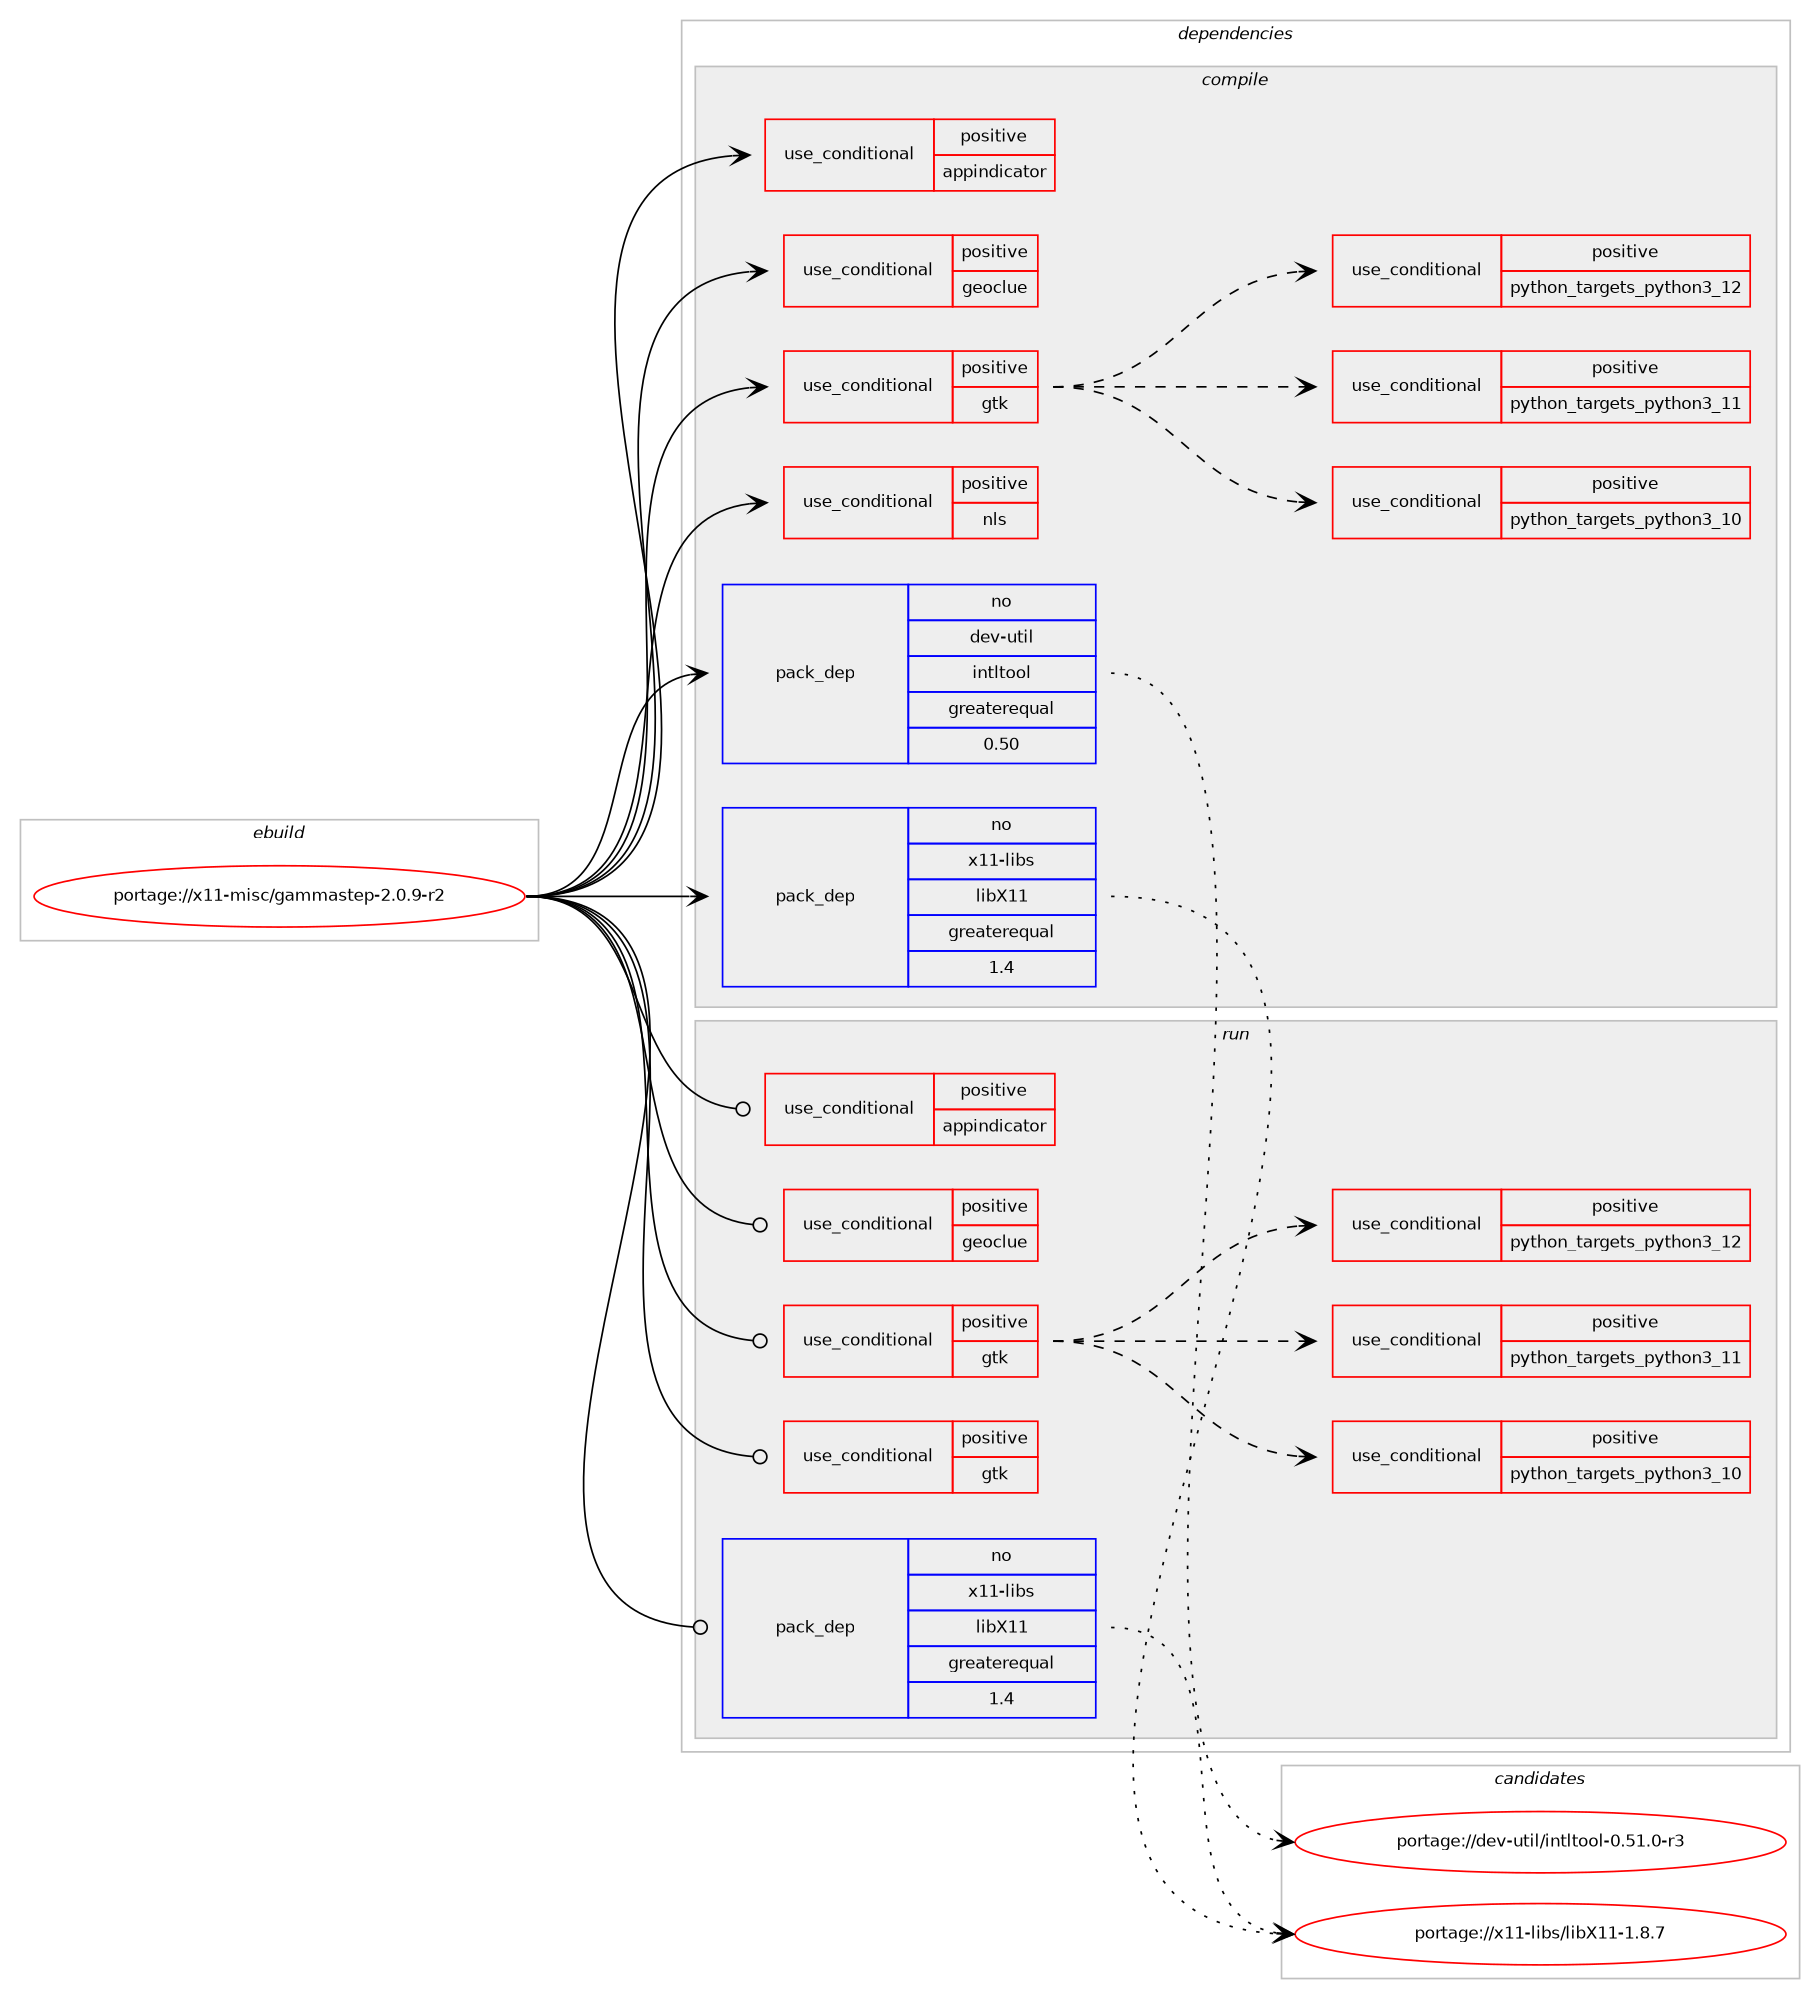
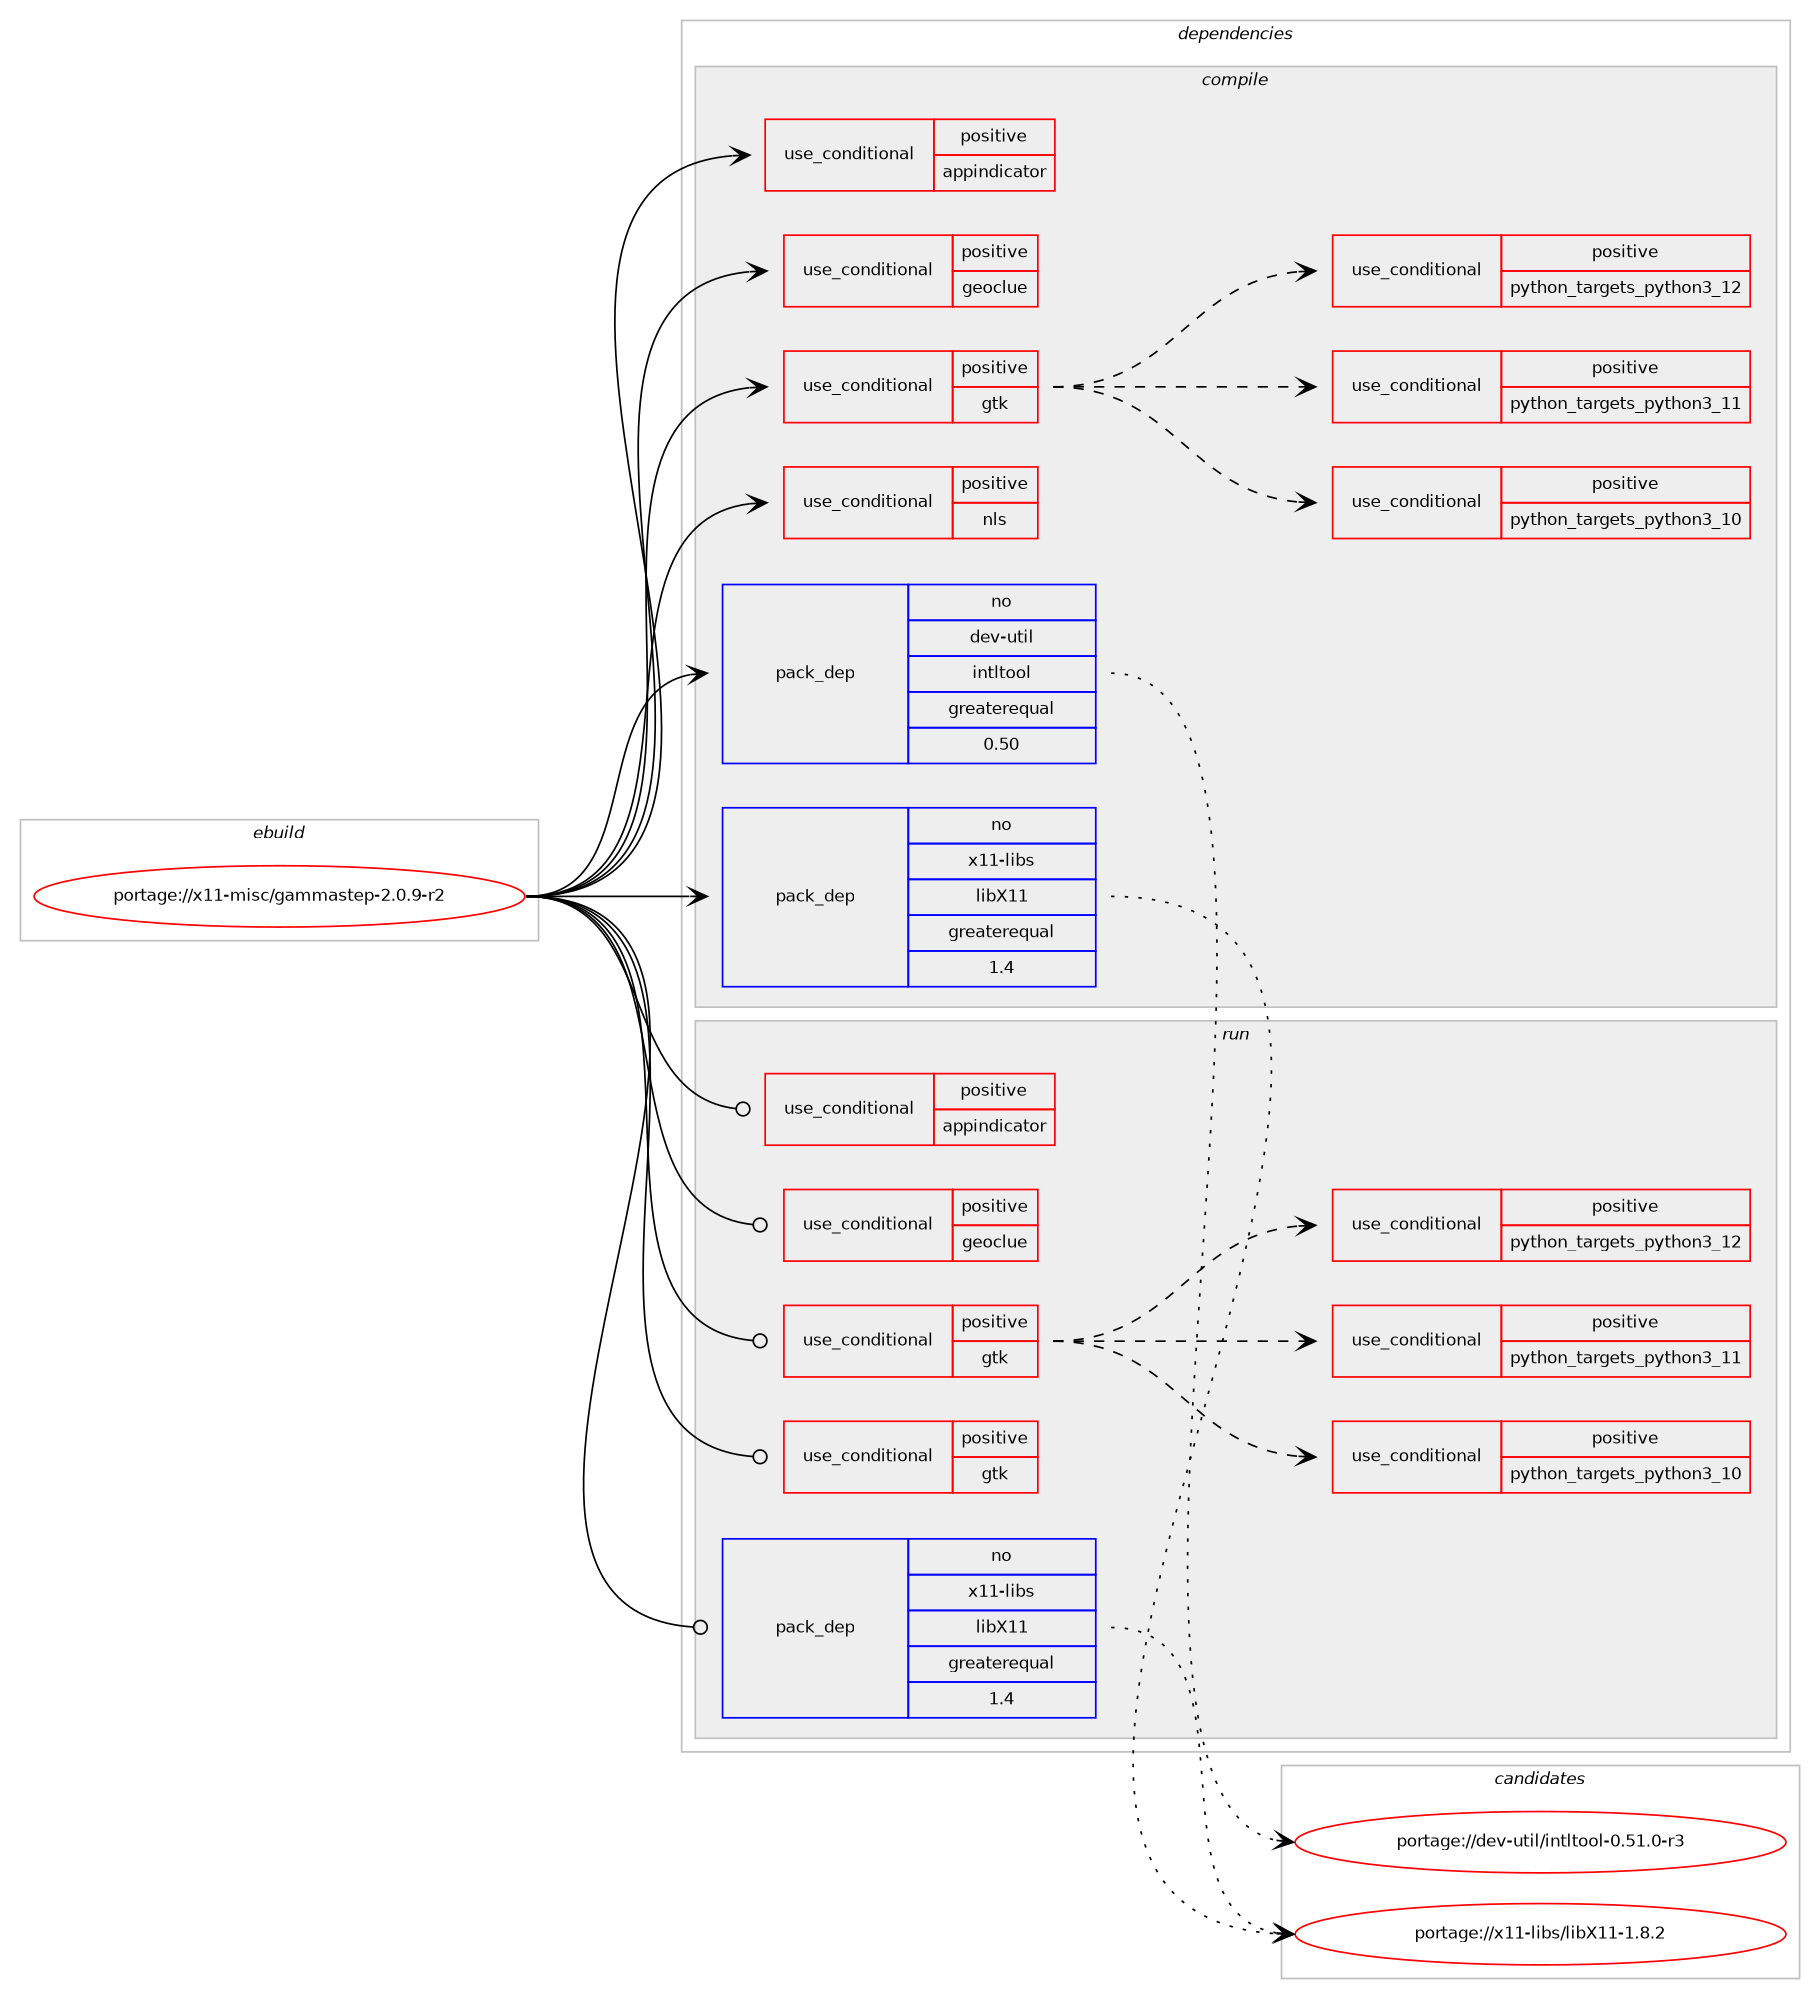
(1541, 1934) -> (1541, 1934)
